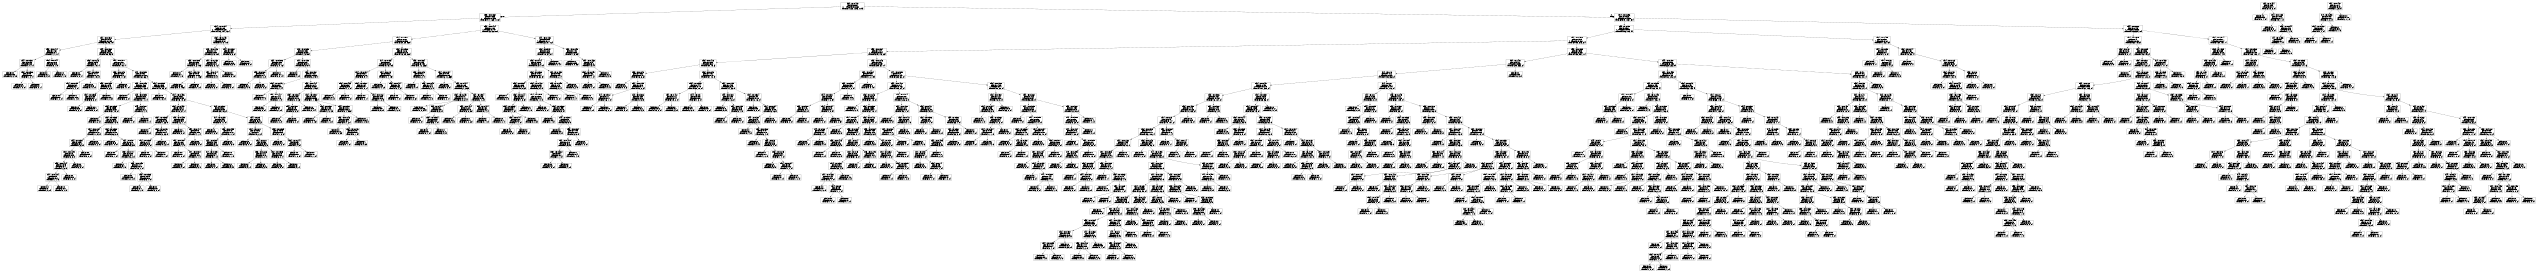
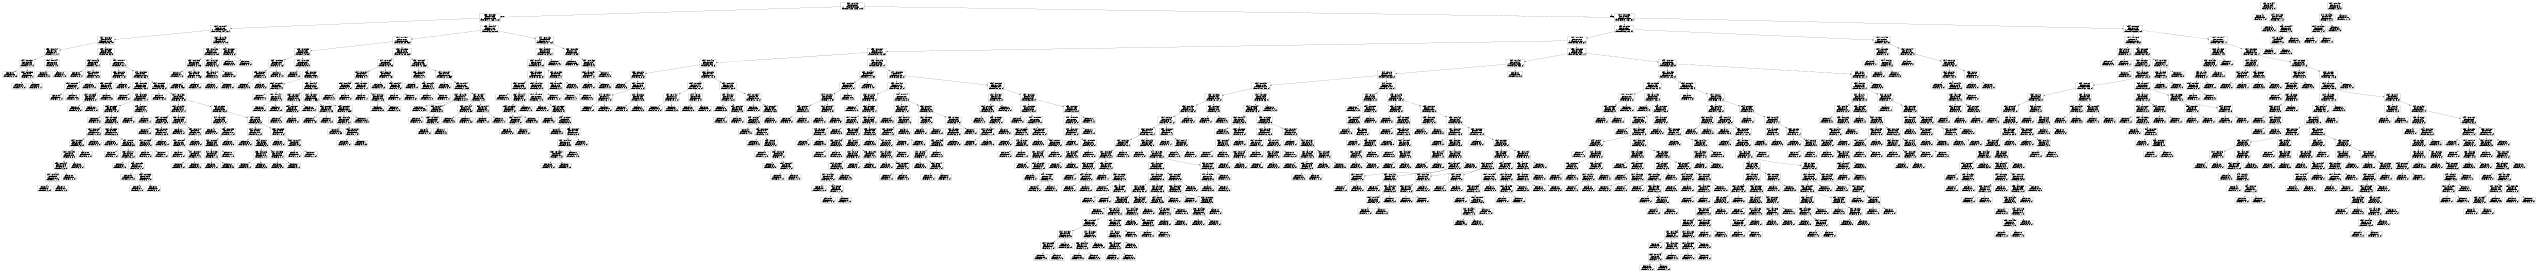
(255, 132) -> (255, 132)
(2469, 137) -> (2477, 137)
